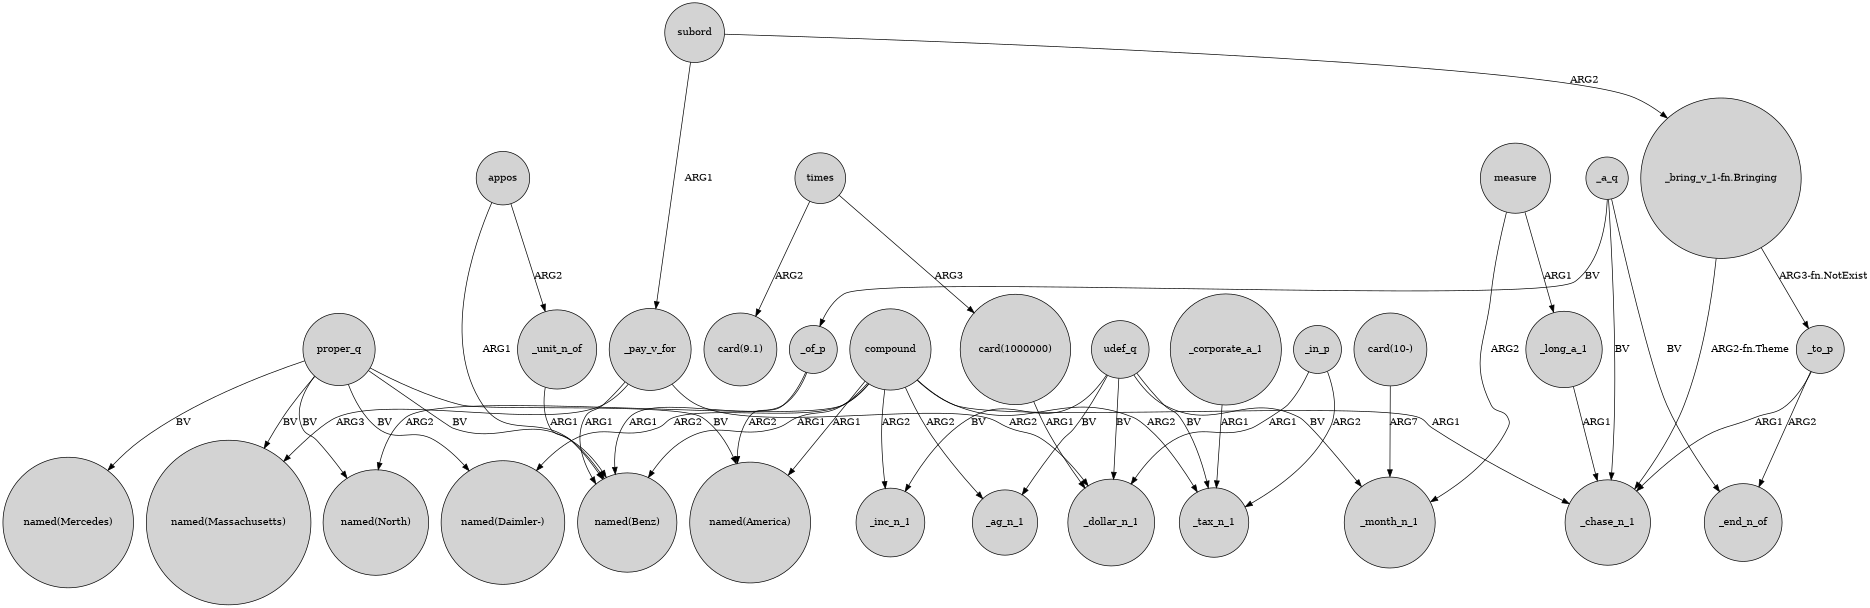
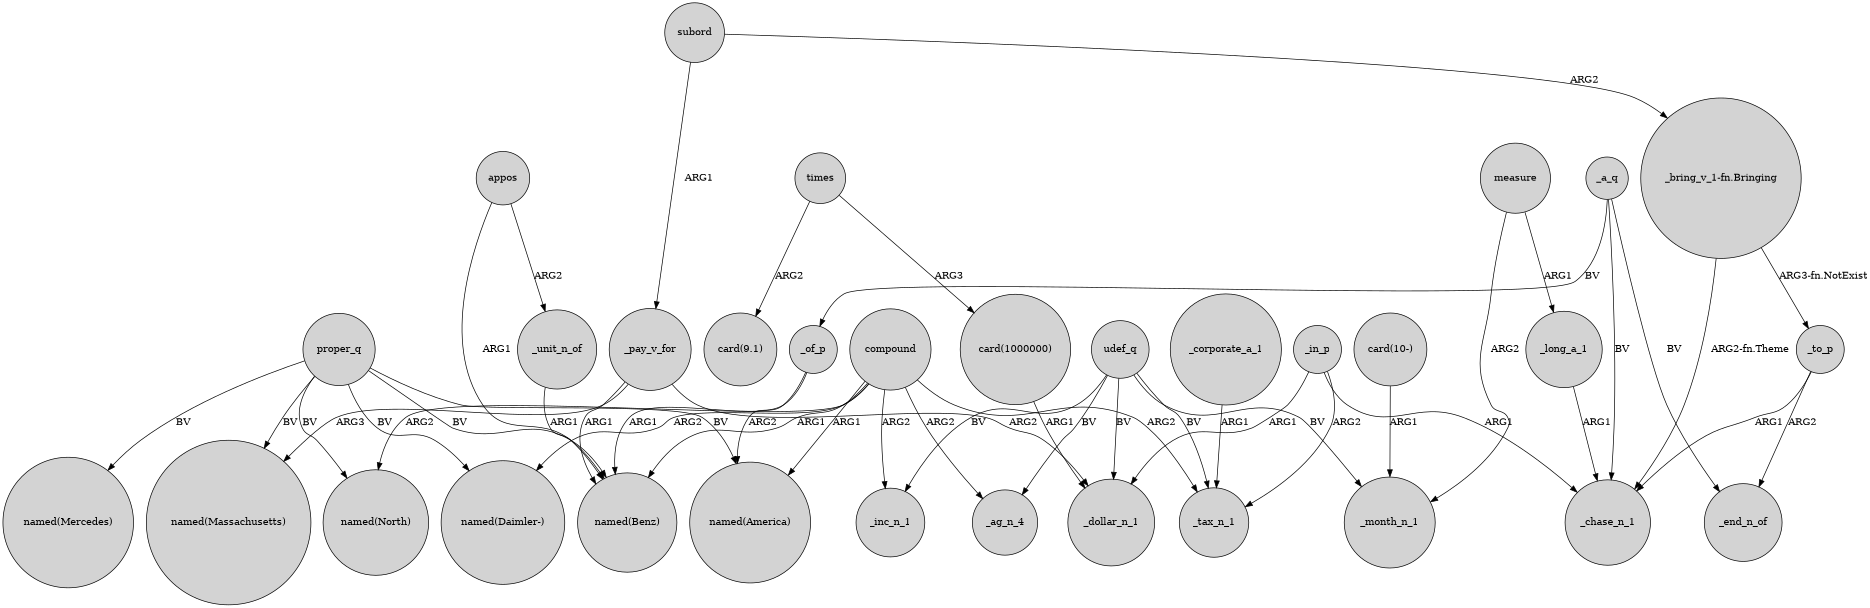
(1298, 411) -> (1449, 414)
(1404, 423) -> (1404, 423)
(1005, 523) -> (1005, 523)
